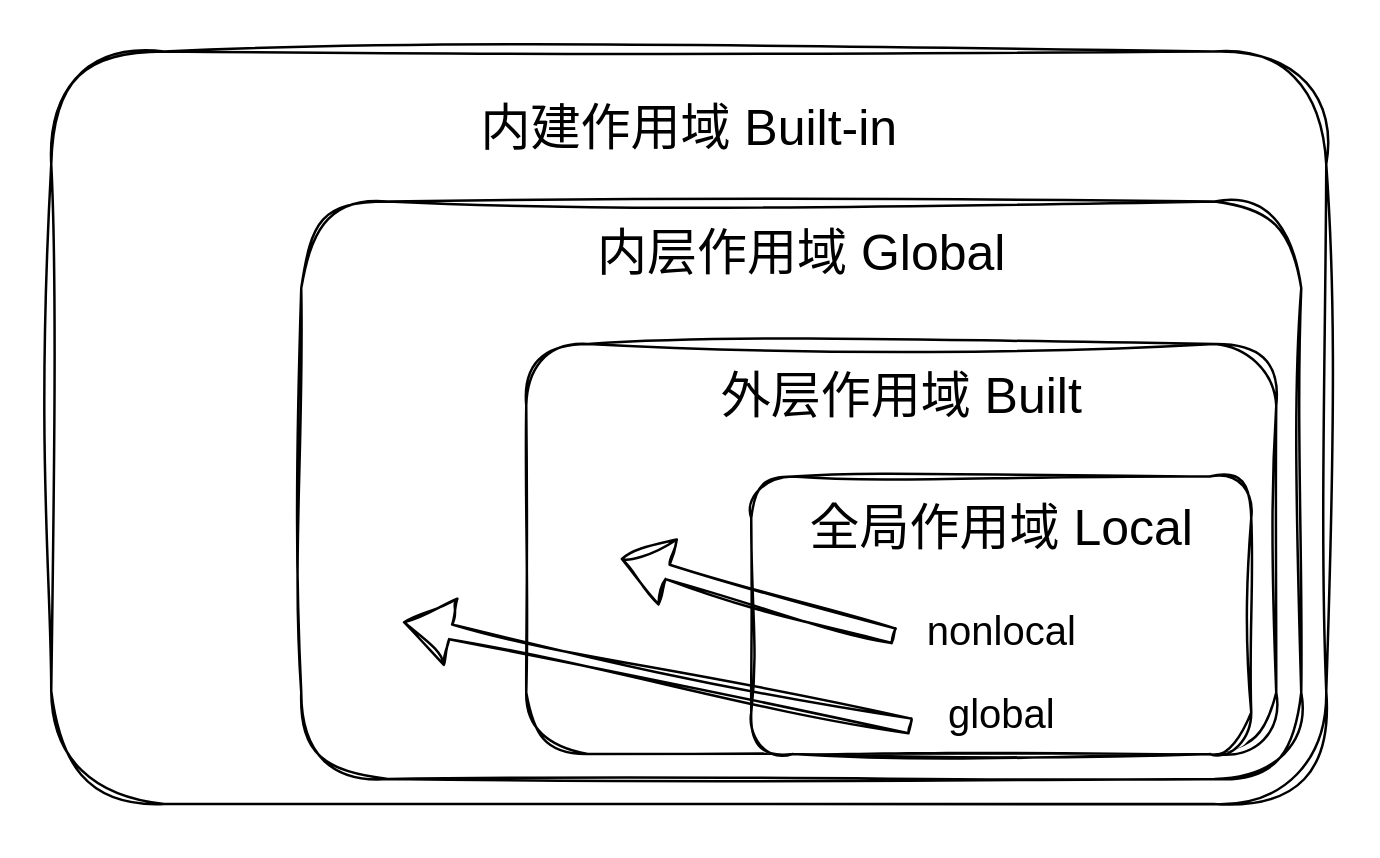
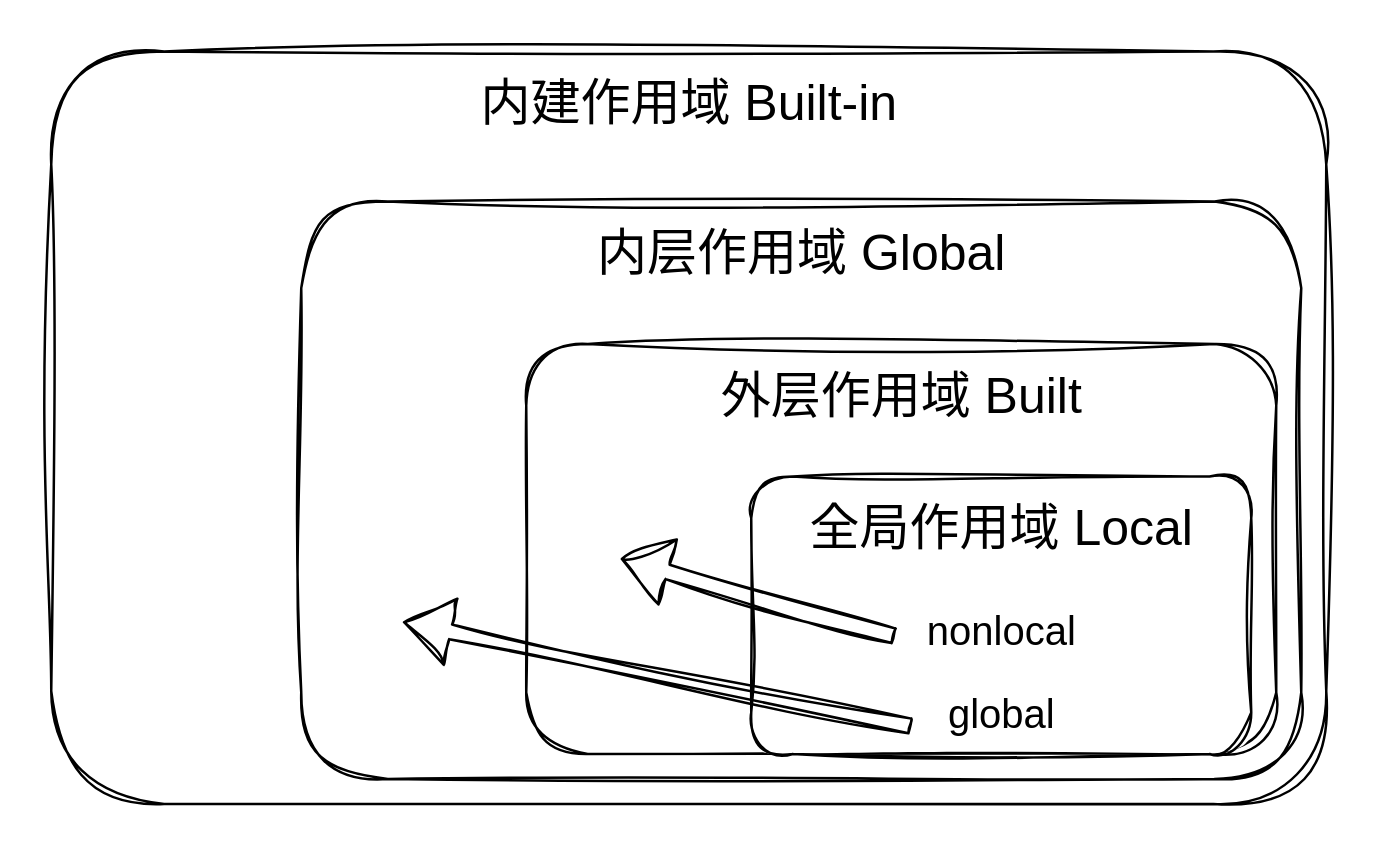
(689, 126) -> (689, 101)
